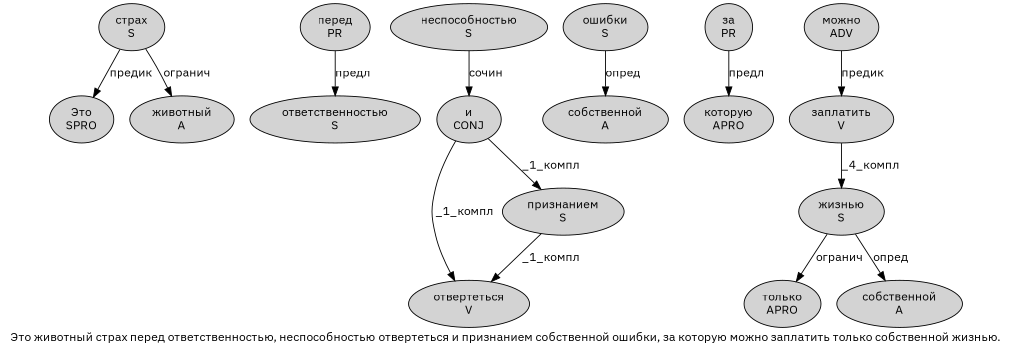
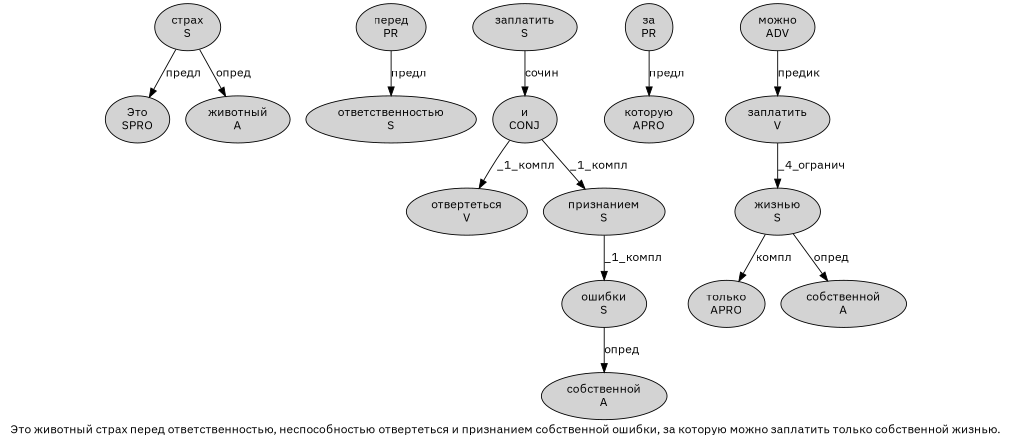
(469, 27) -> (525, 27)
(131, 73) -> (184, 73)
(187, 73) -> (234, 73)
(871, 166) -> (812, 166)
(520, 254) -> (604, 253)
(840, 258) -> (774, 258)
